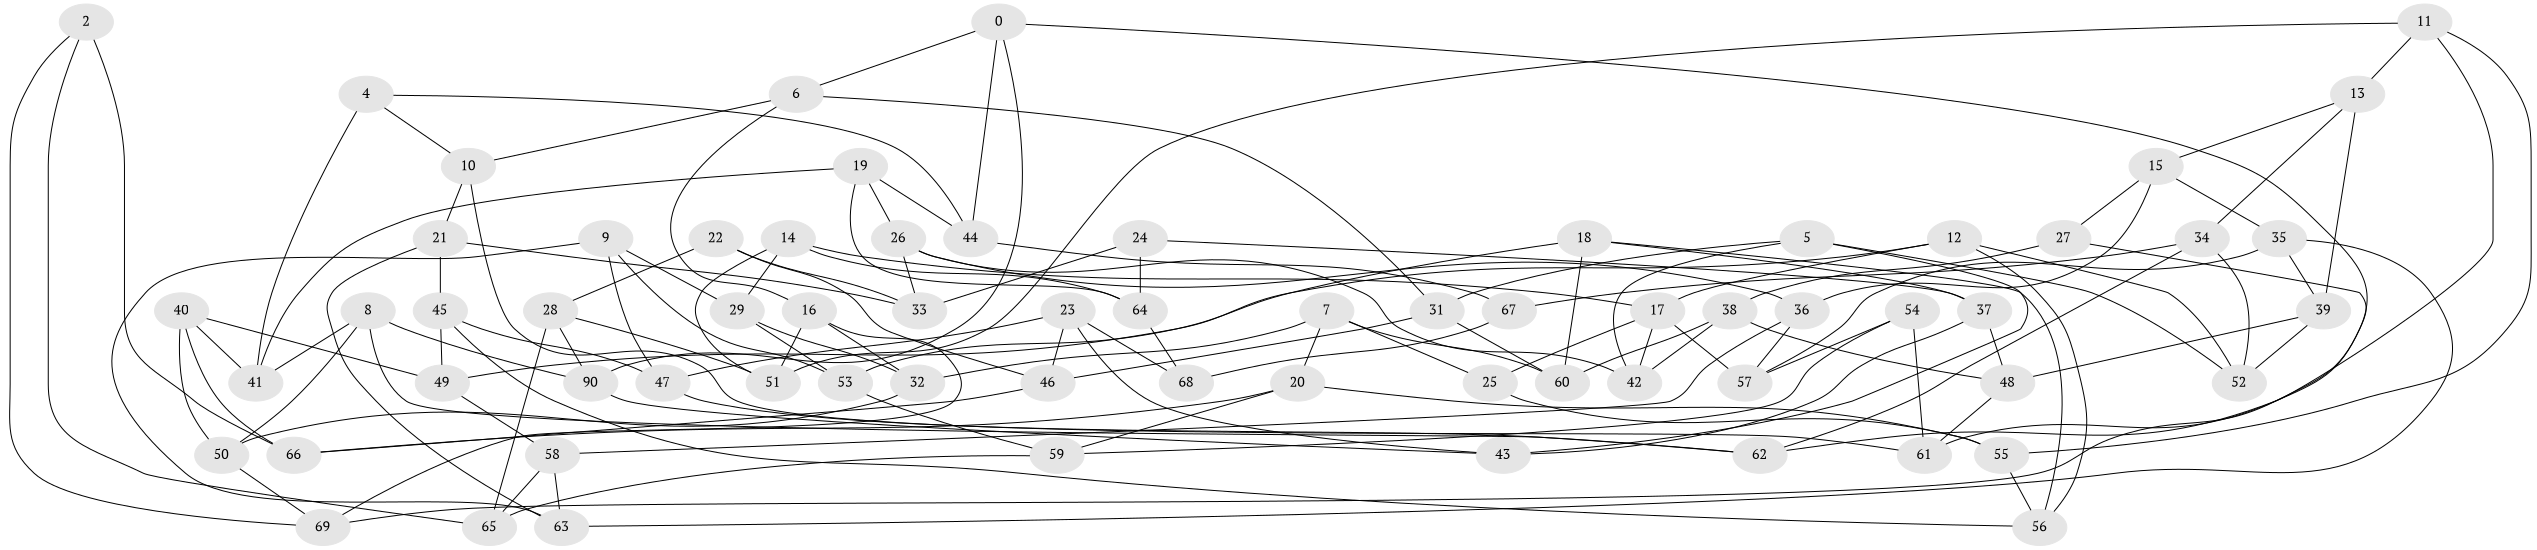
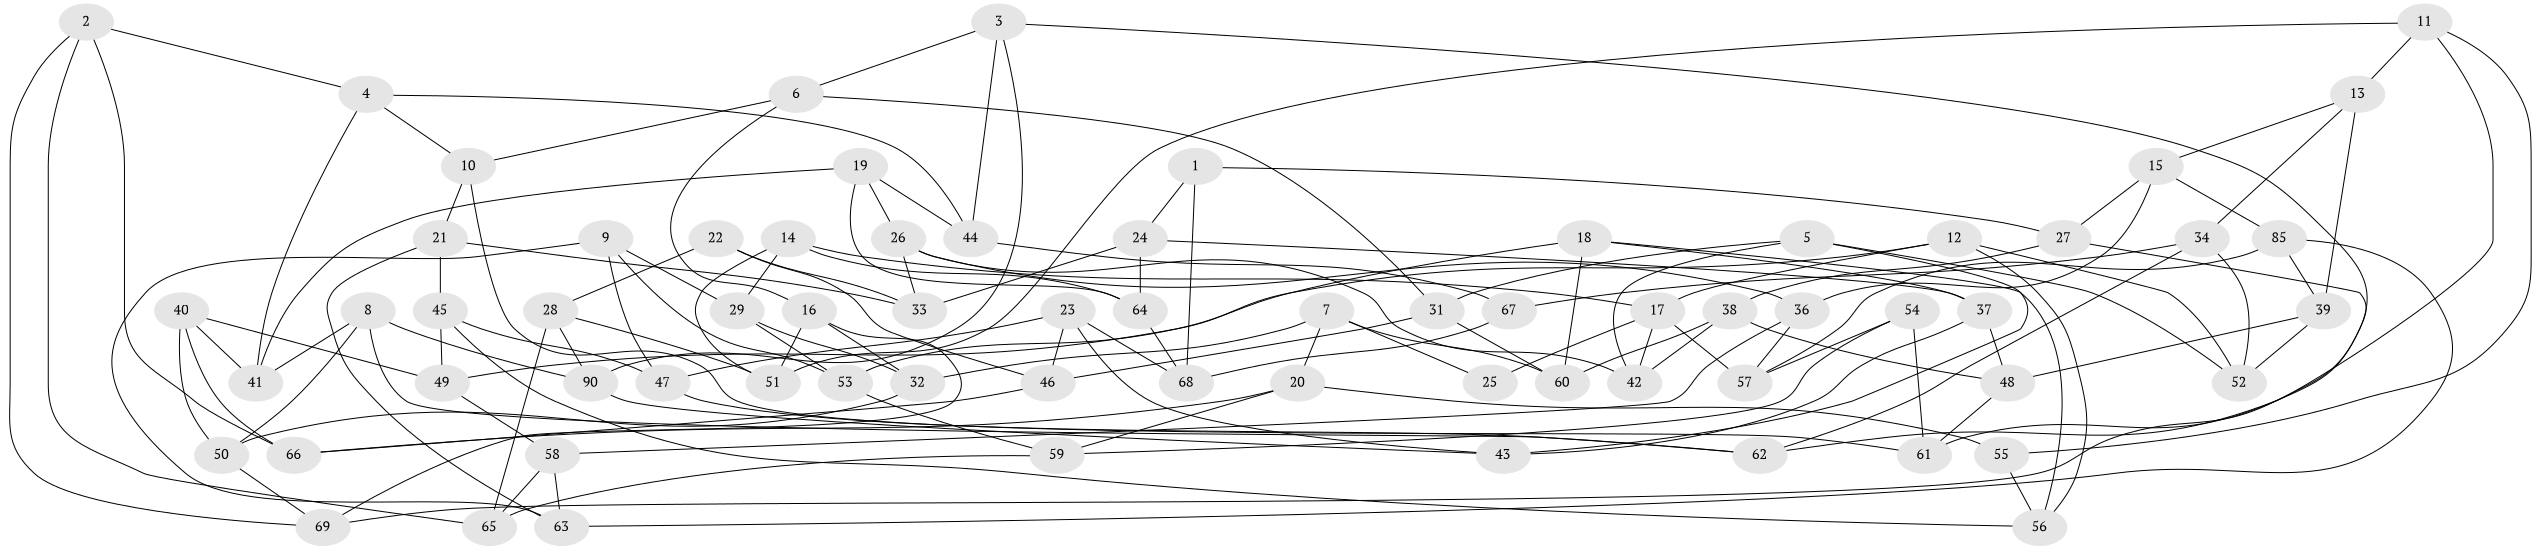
(999, 22) -> (999, 22)
none -> (226, 58)
none -> (1195, 166)
(2279, 239) -> (2279, 239)
(1733, 421) -> none
